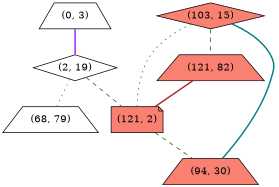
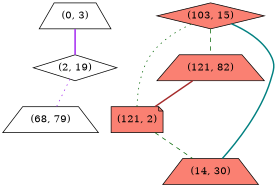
(104, 92) -> none
(211, 172) -> (211, 172)
